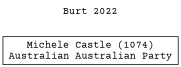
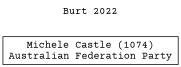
(91, 51) -> (91, 51)
